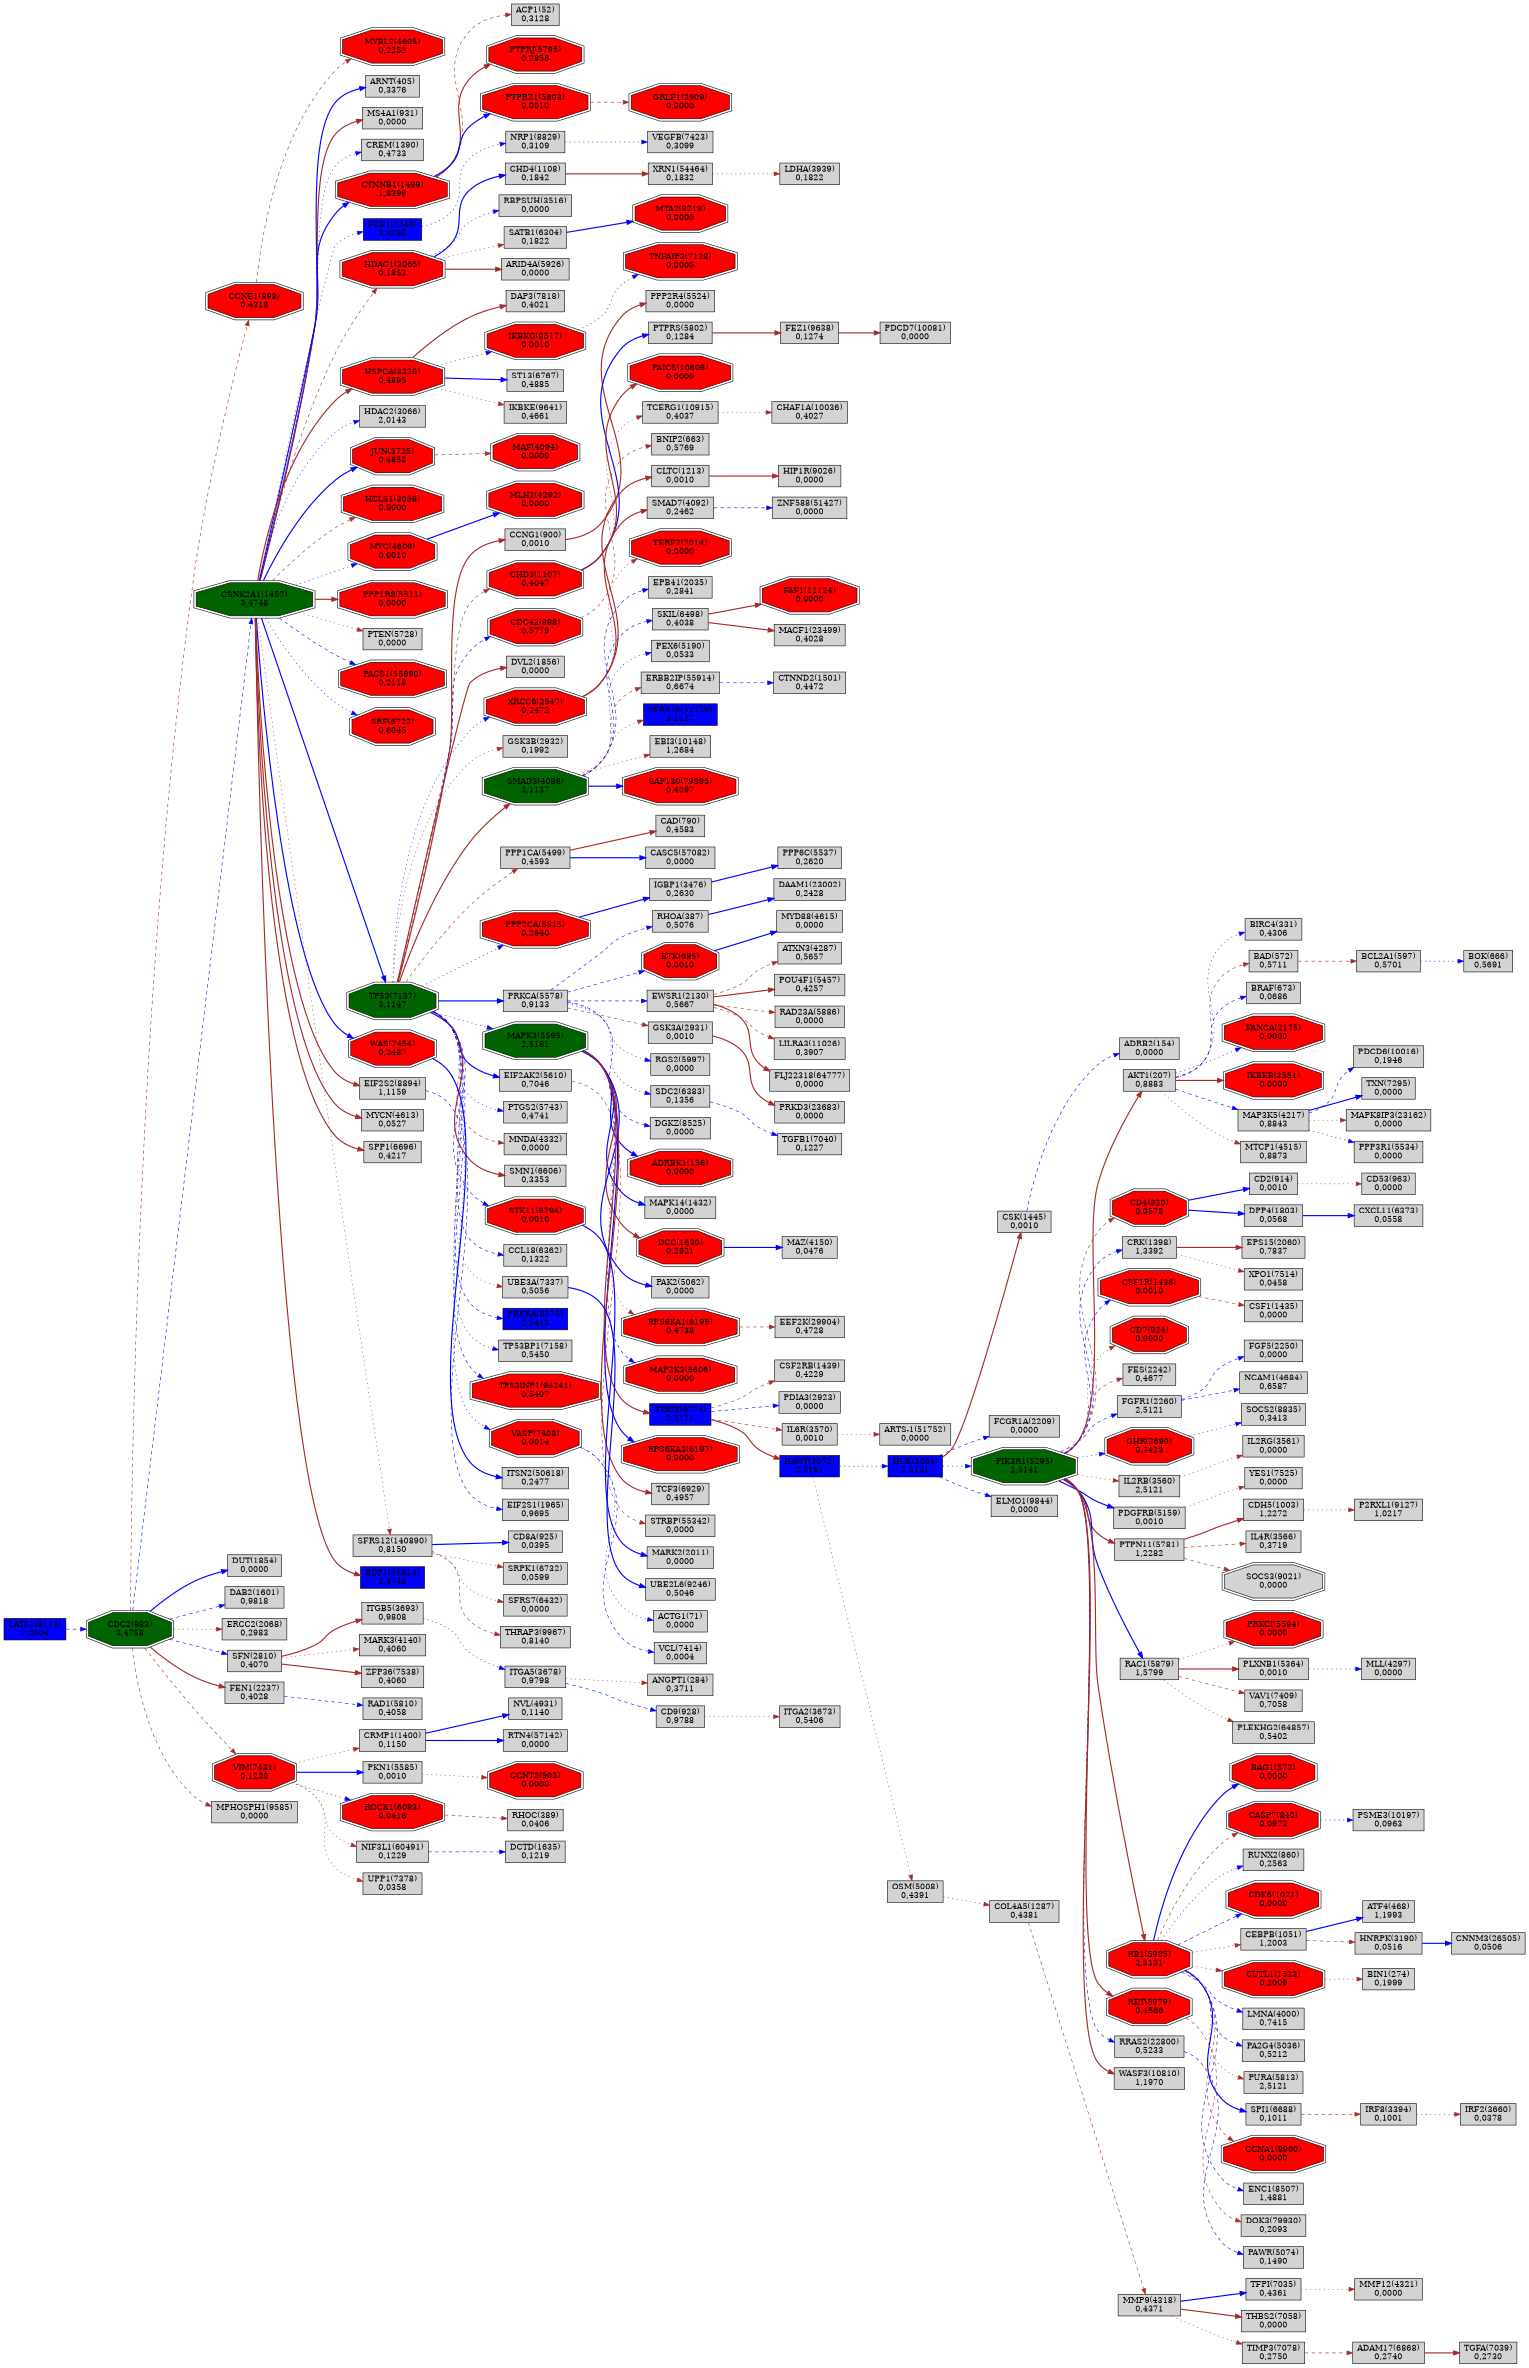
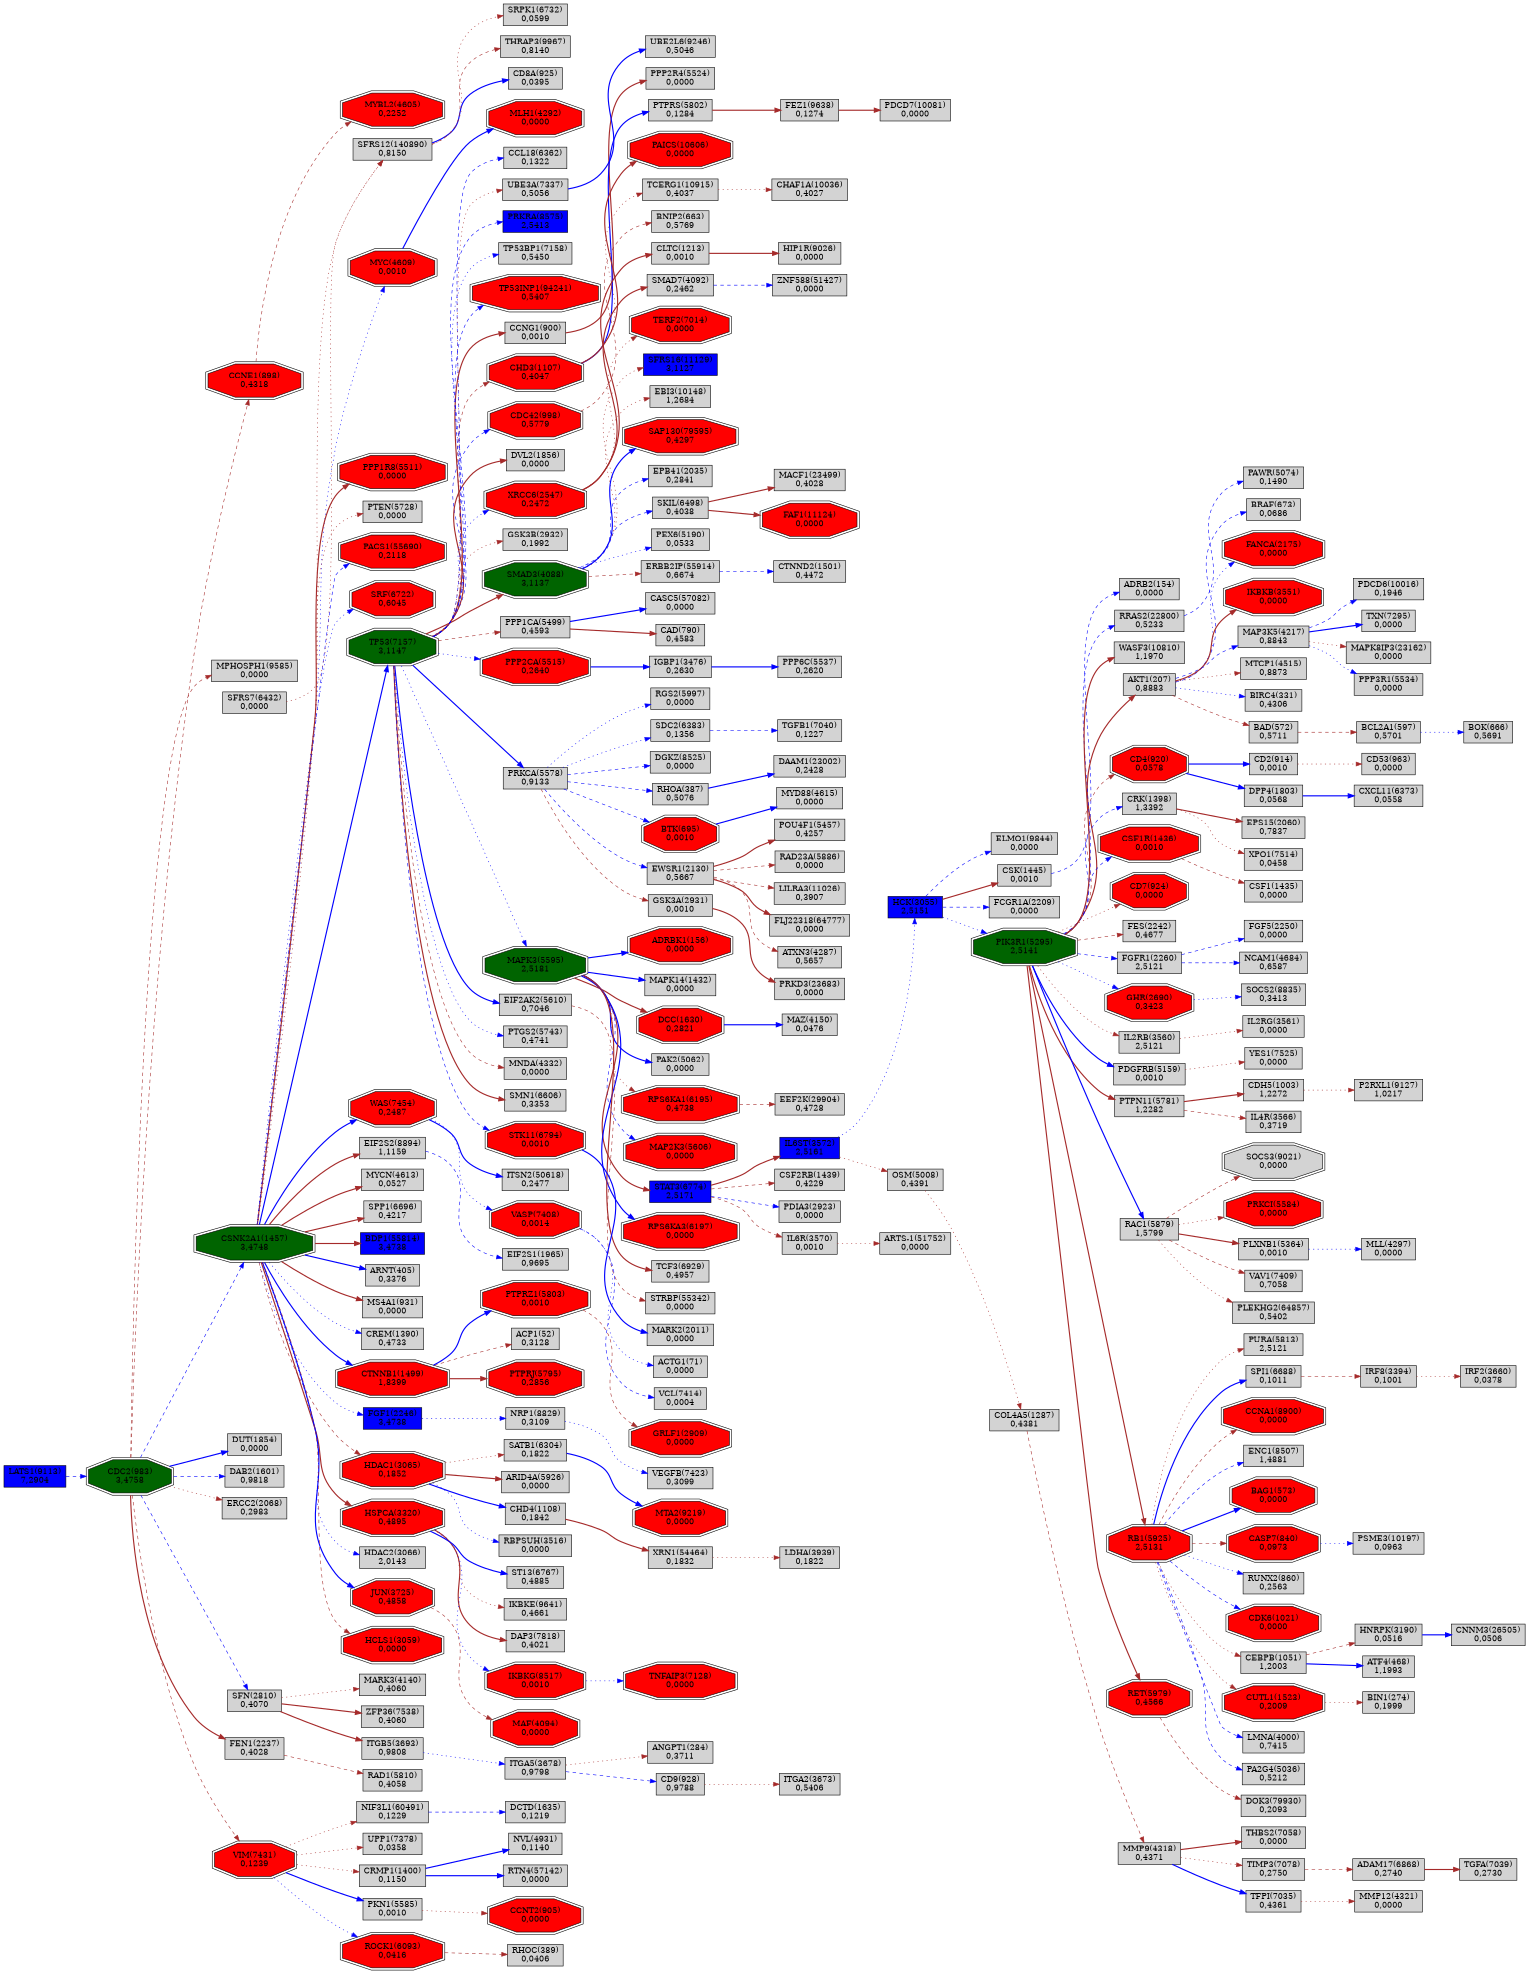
(1204, 1564) -> (1200, 1198)
(463, 1582) -> (331, 437)
(321, 1700) -> (321, 1764)
